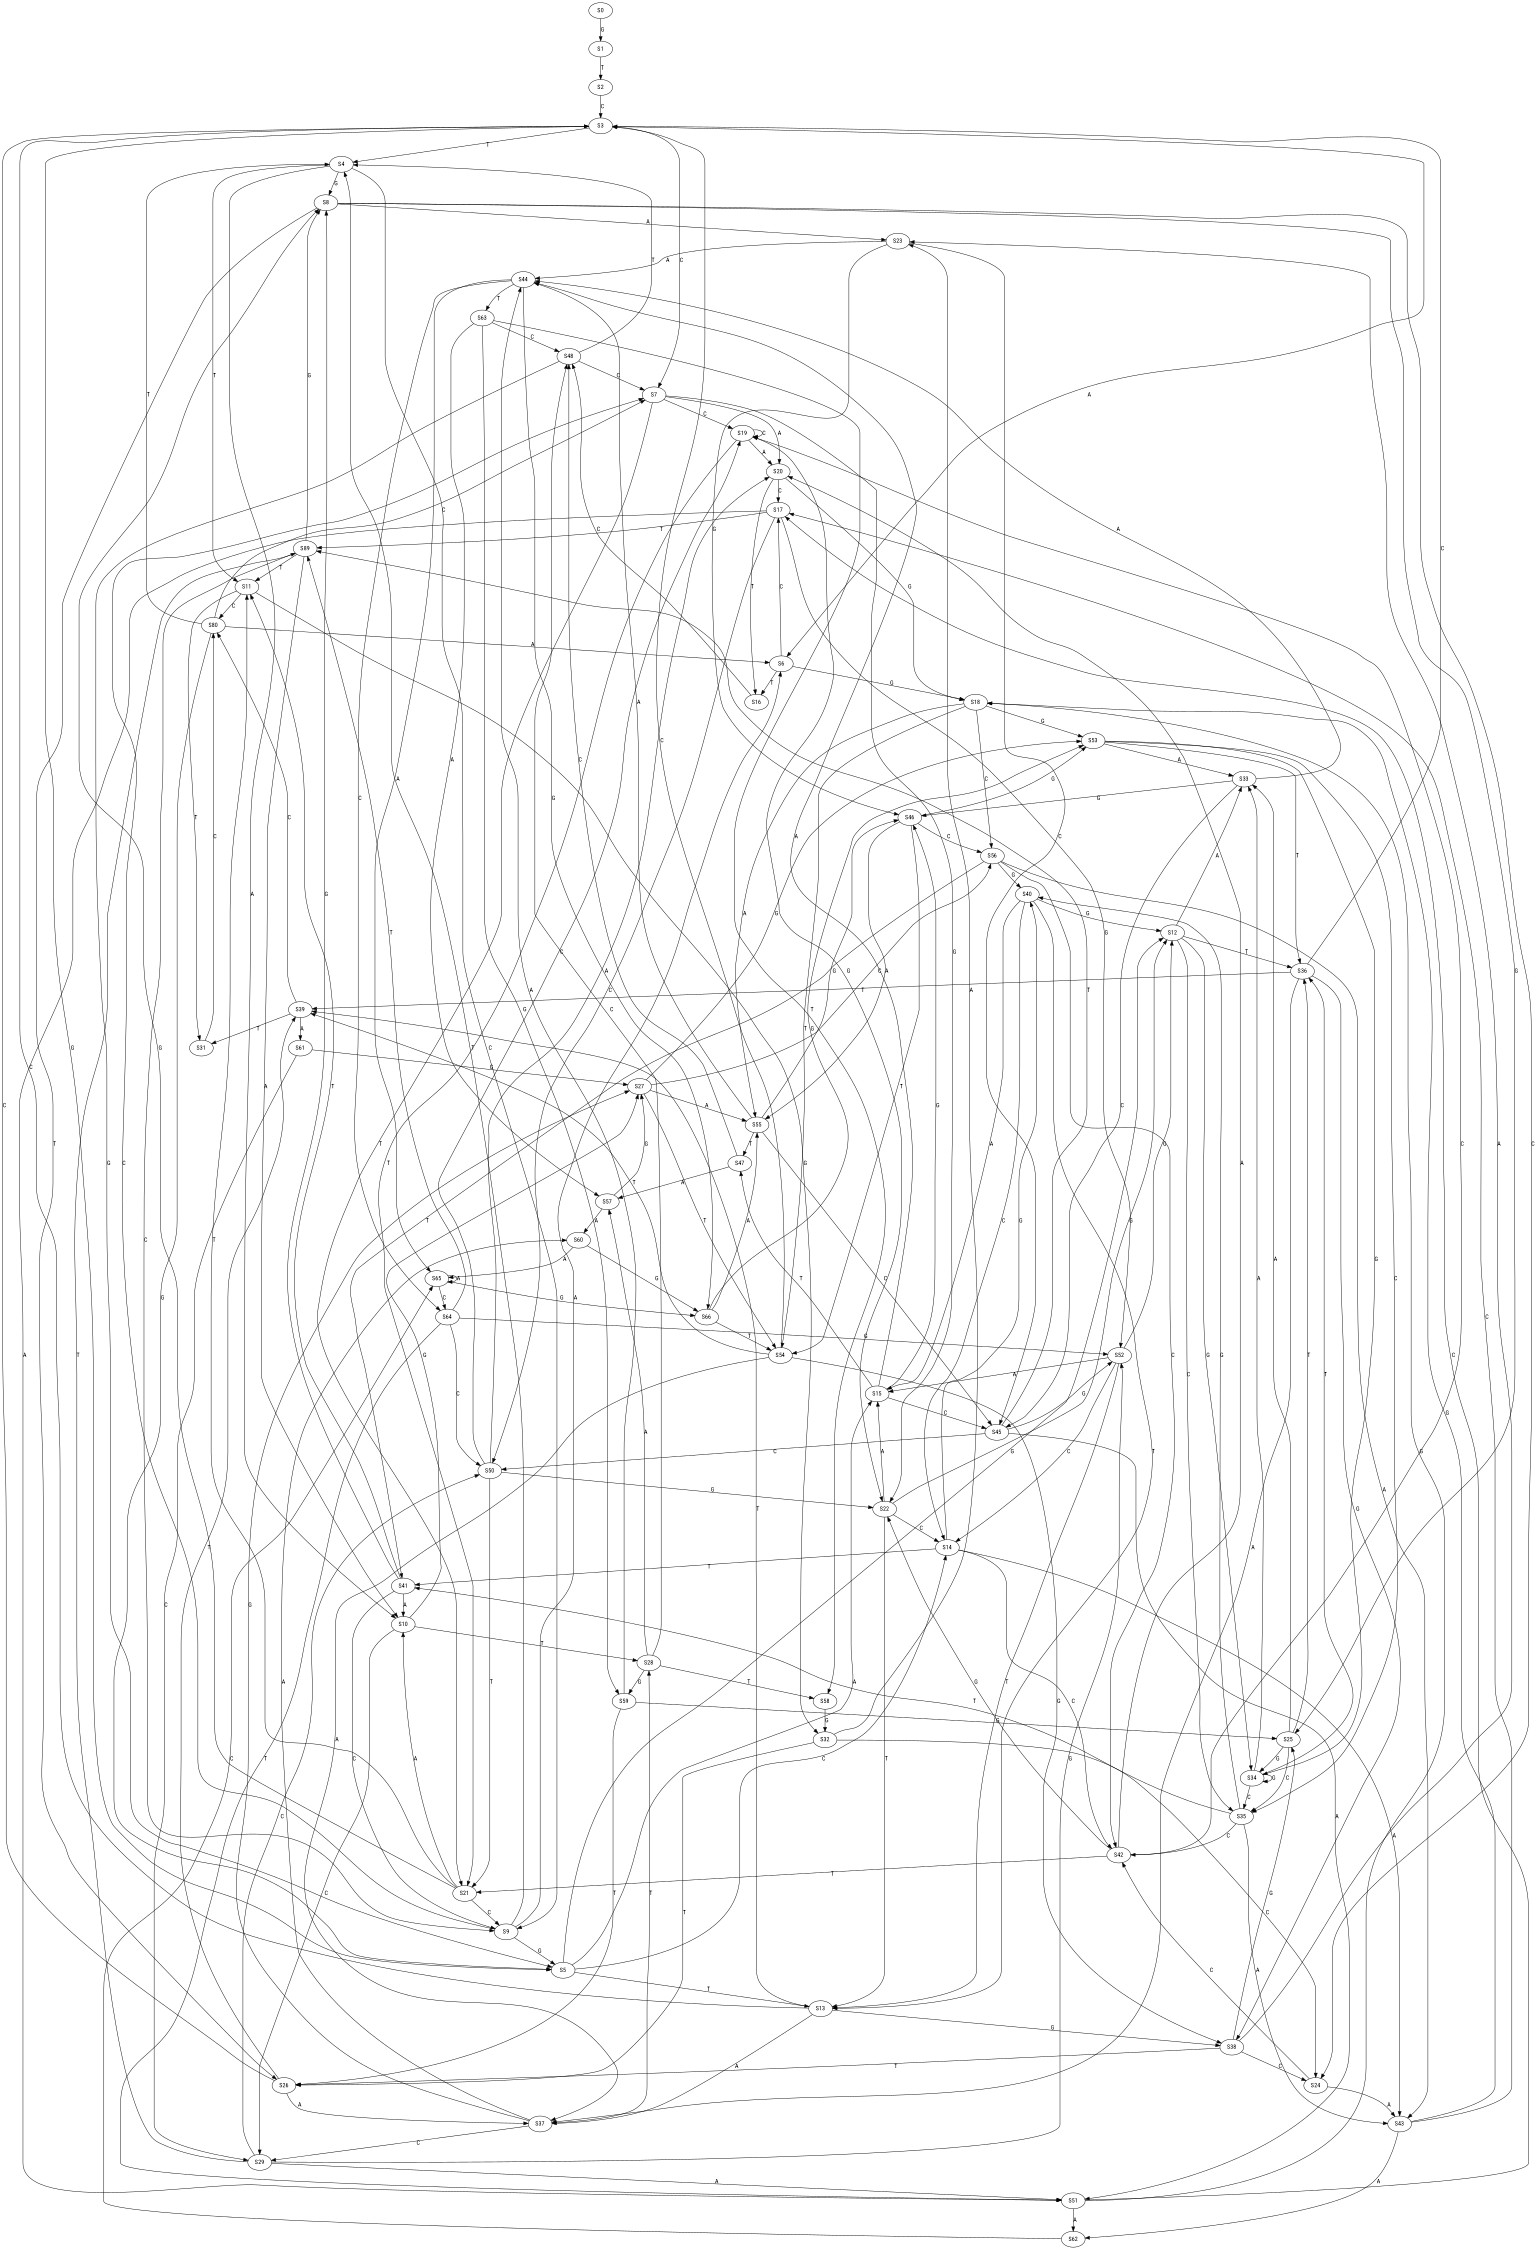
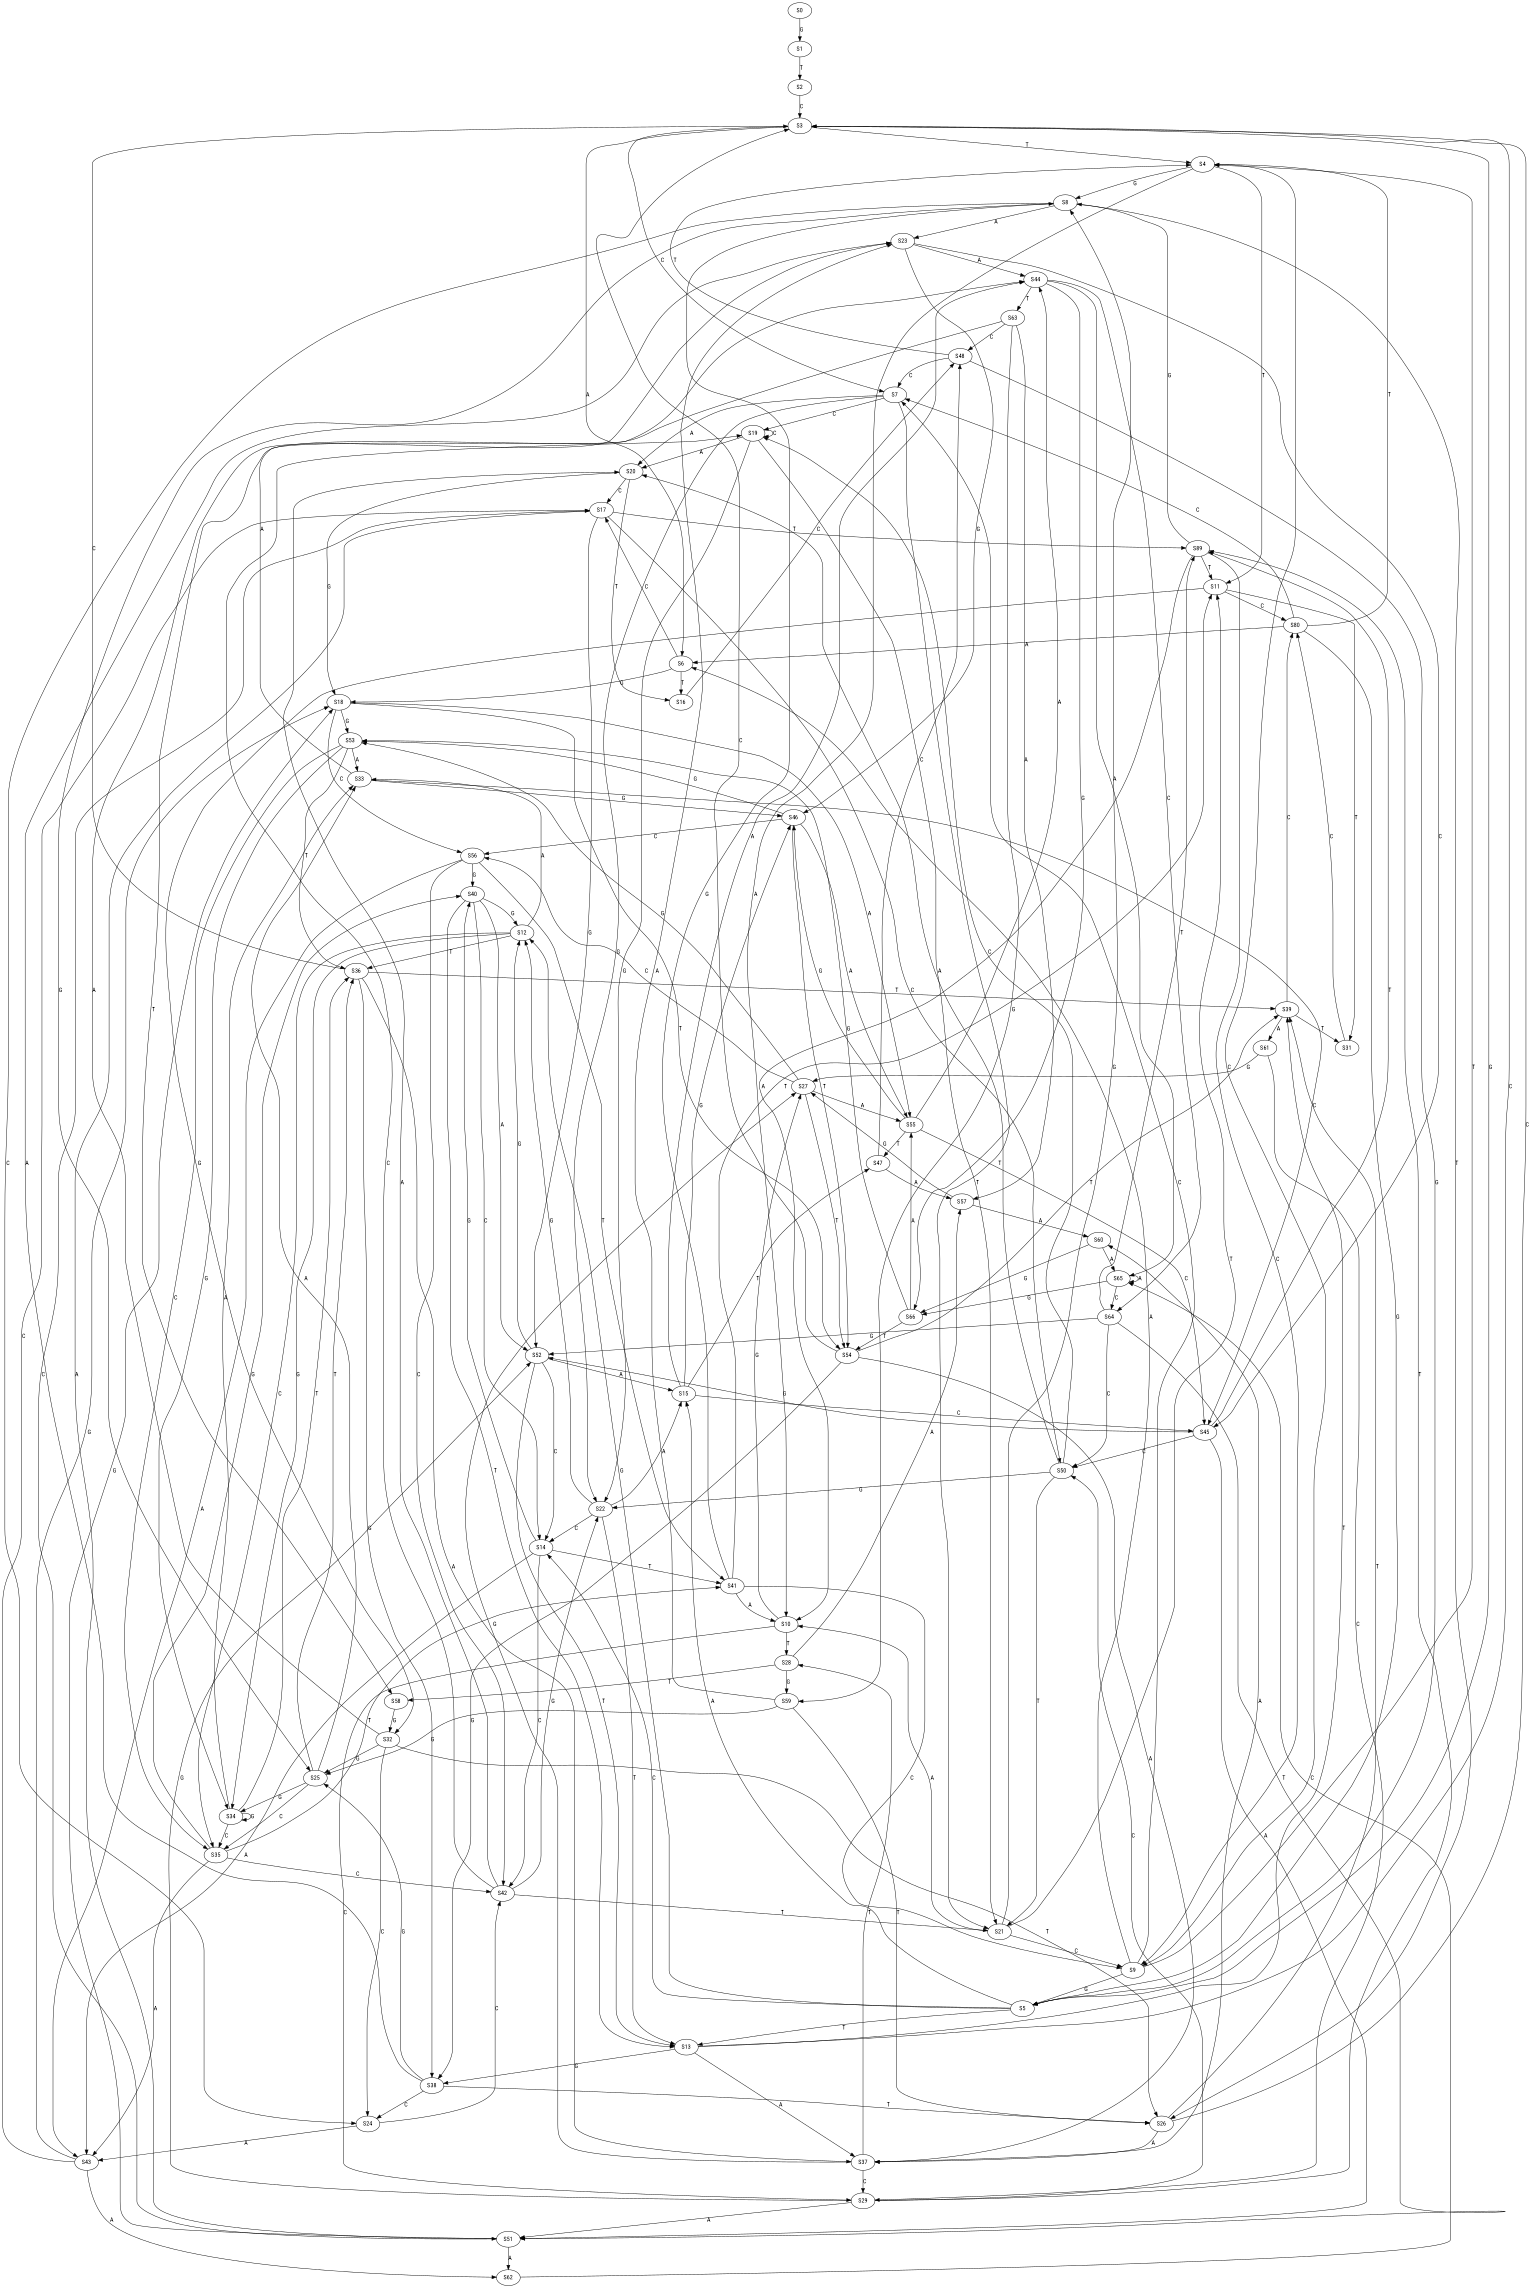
(603, 1008) -> none
(547, 1033) -> (656, 960)
(987, 1156) -> (500, 1127)
none -> (351, 1759)
